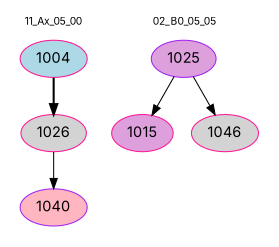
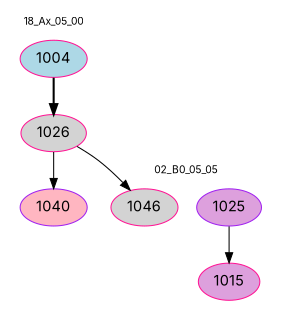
(54, 22) -> (54, 22)
(202, 91) -> (110, 170)
